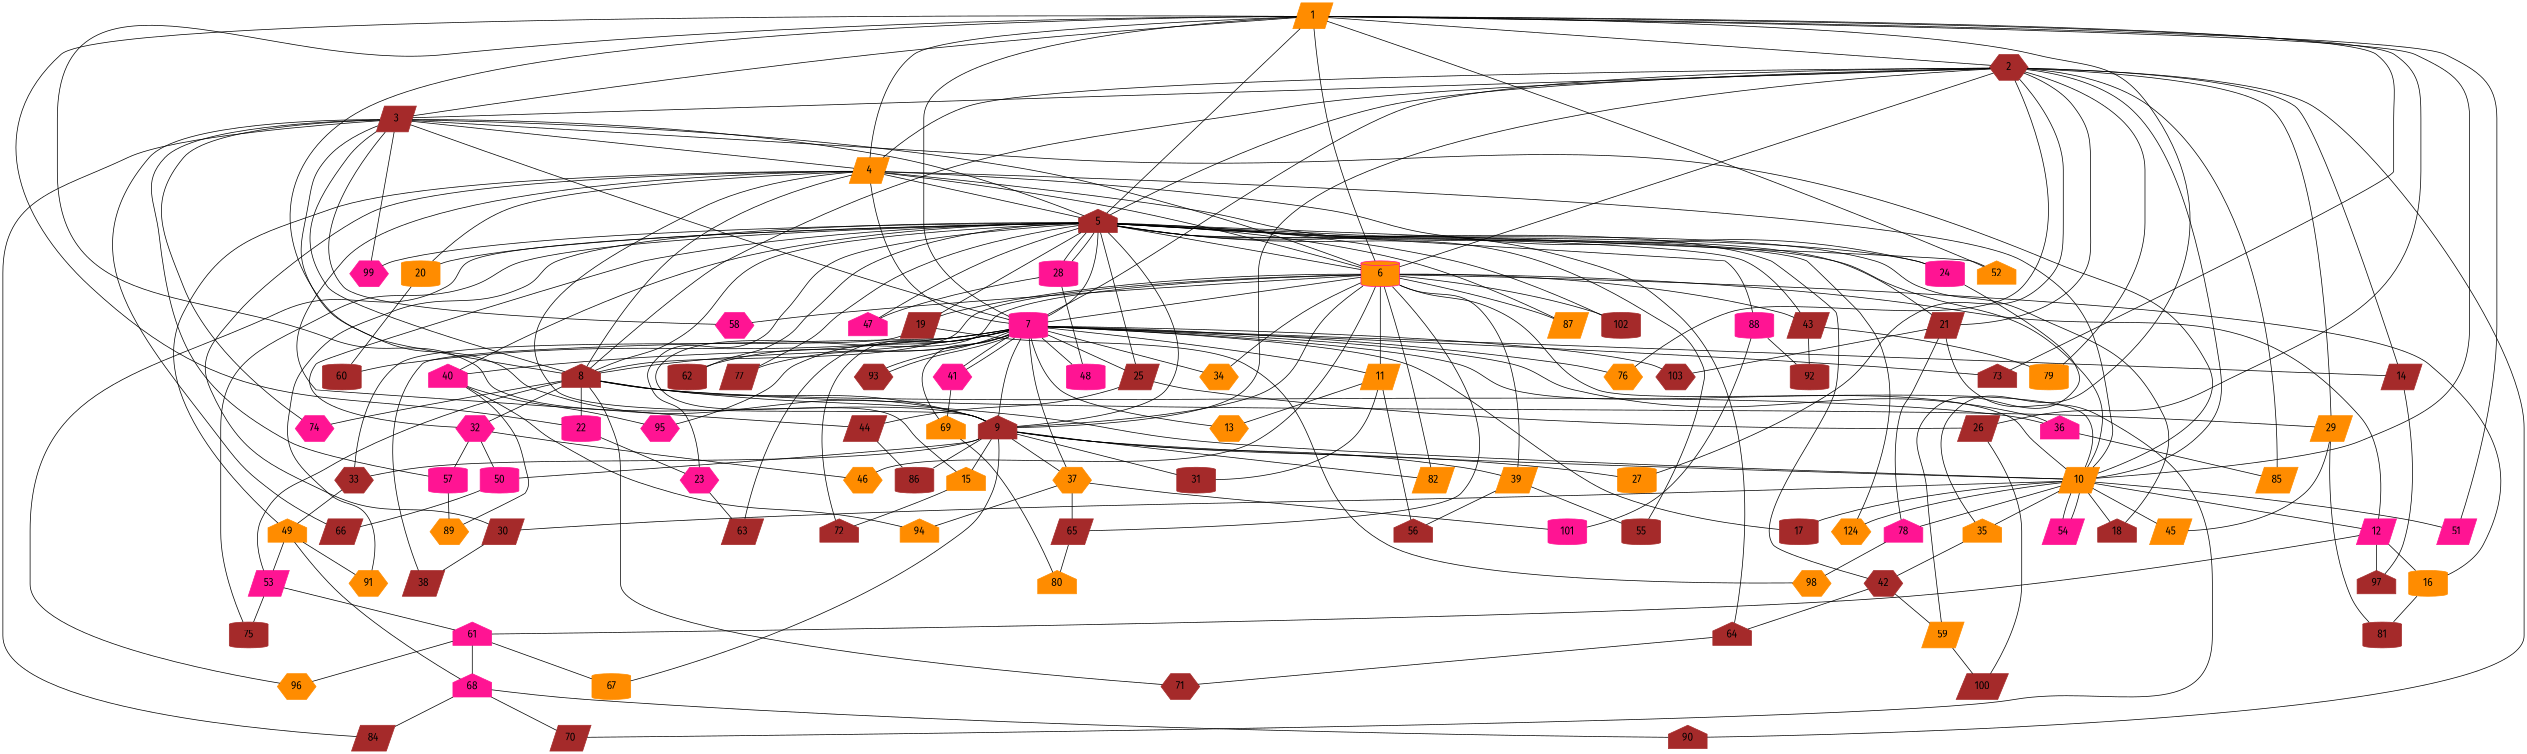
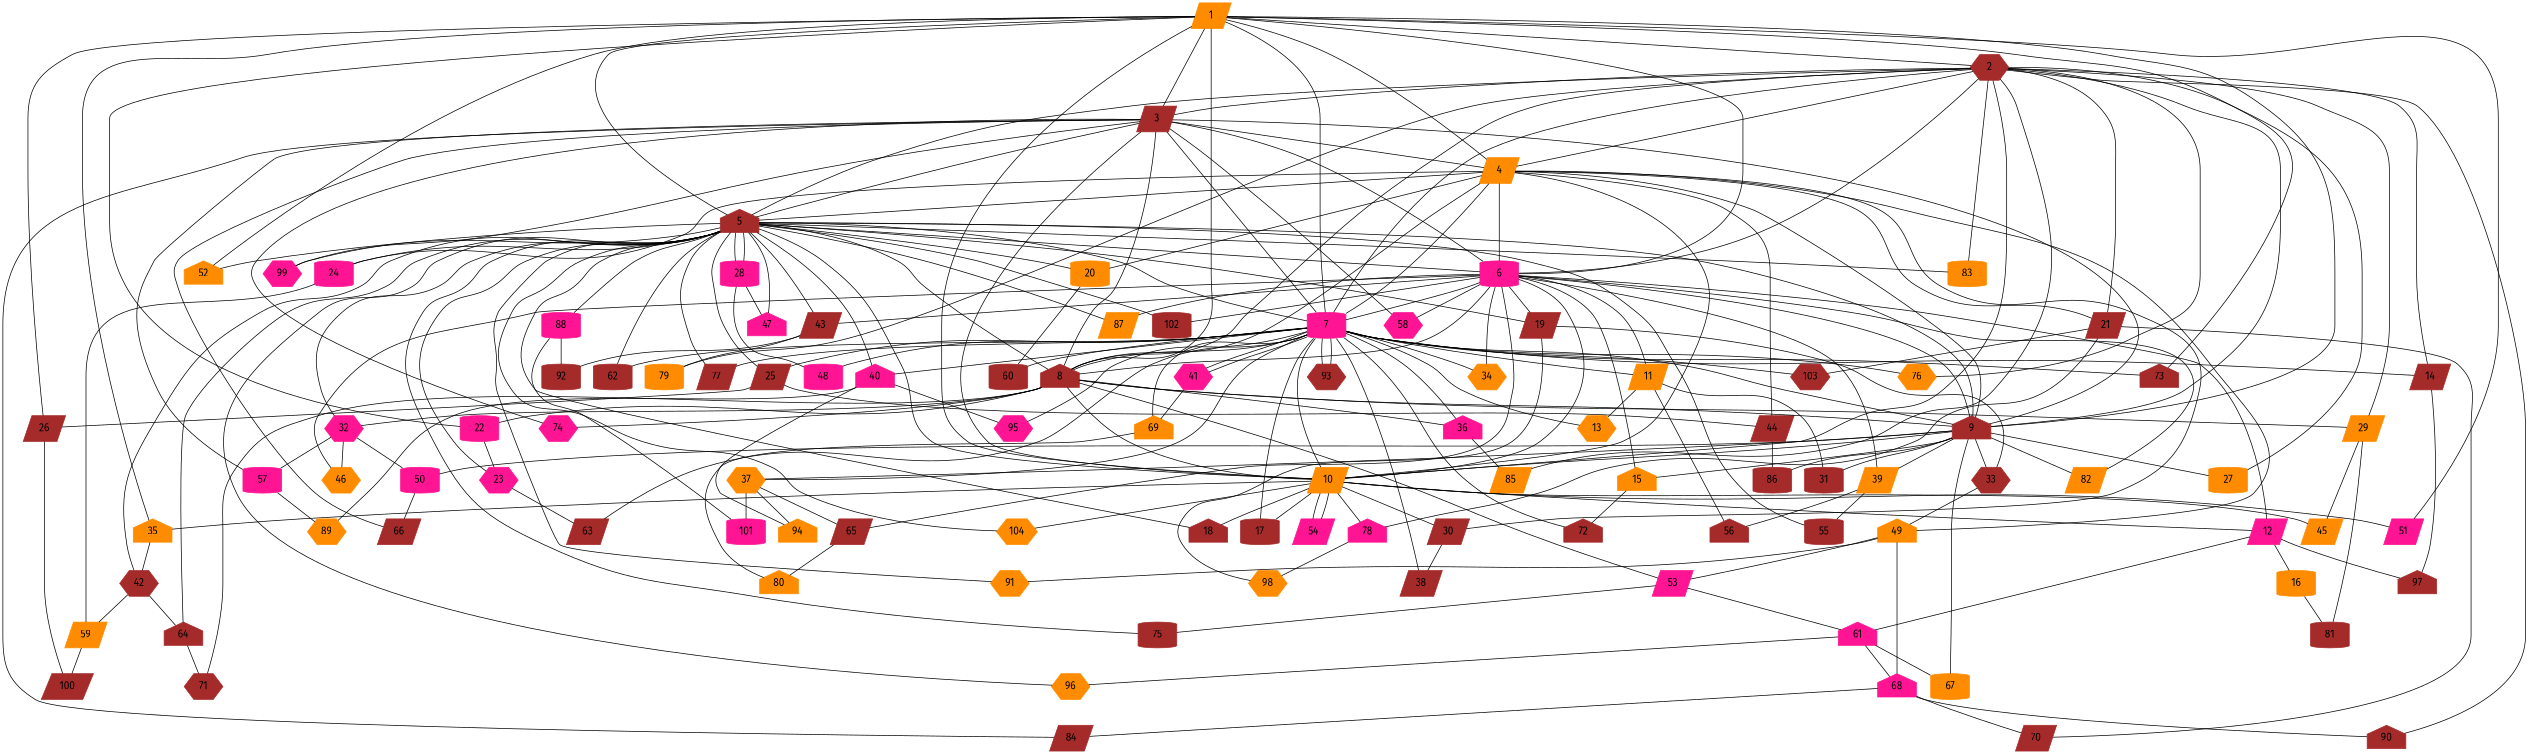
(1380, 274) -> (1499, 274)
none -> (1967, 274)
(2142, 310) -> none
(1851, 532) -> (1017, 532)
